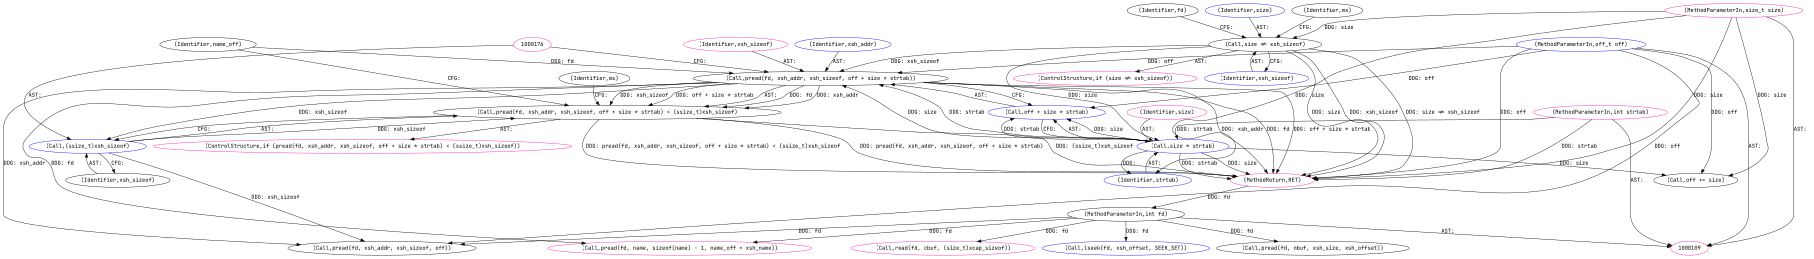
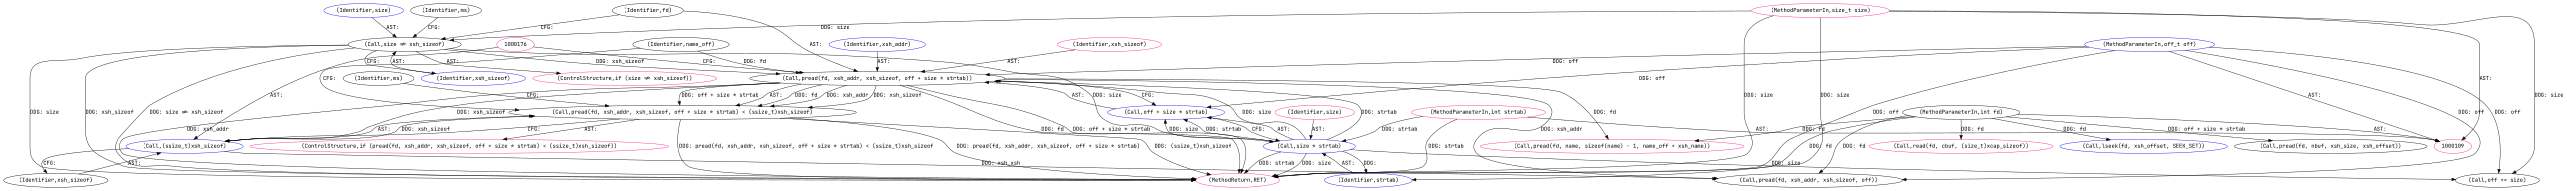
none -> (777, 30)
(276, 197) -> (1001, 163)
(1202, 197) -> (1603, 172)
(1242, 231) -> (2207, 129)
